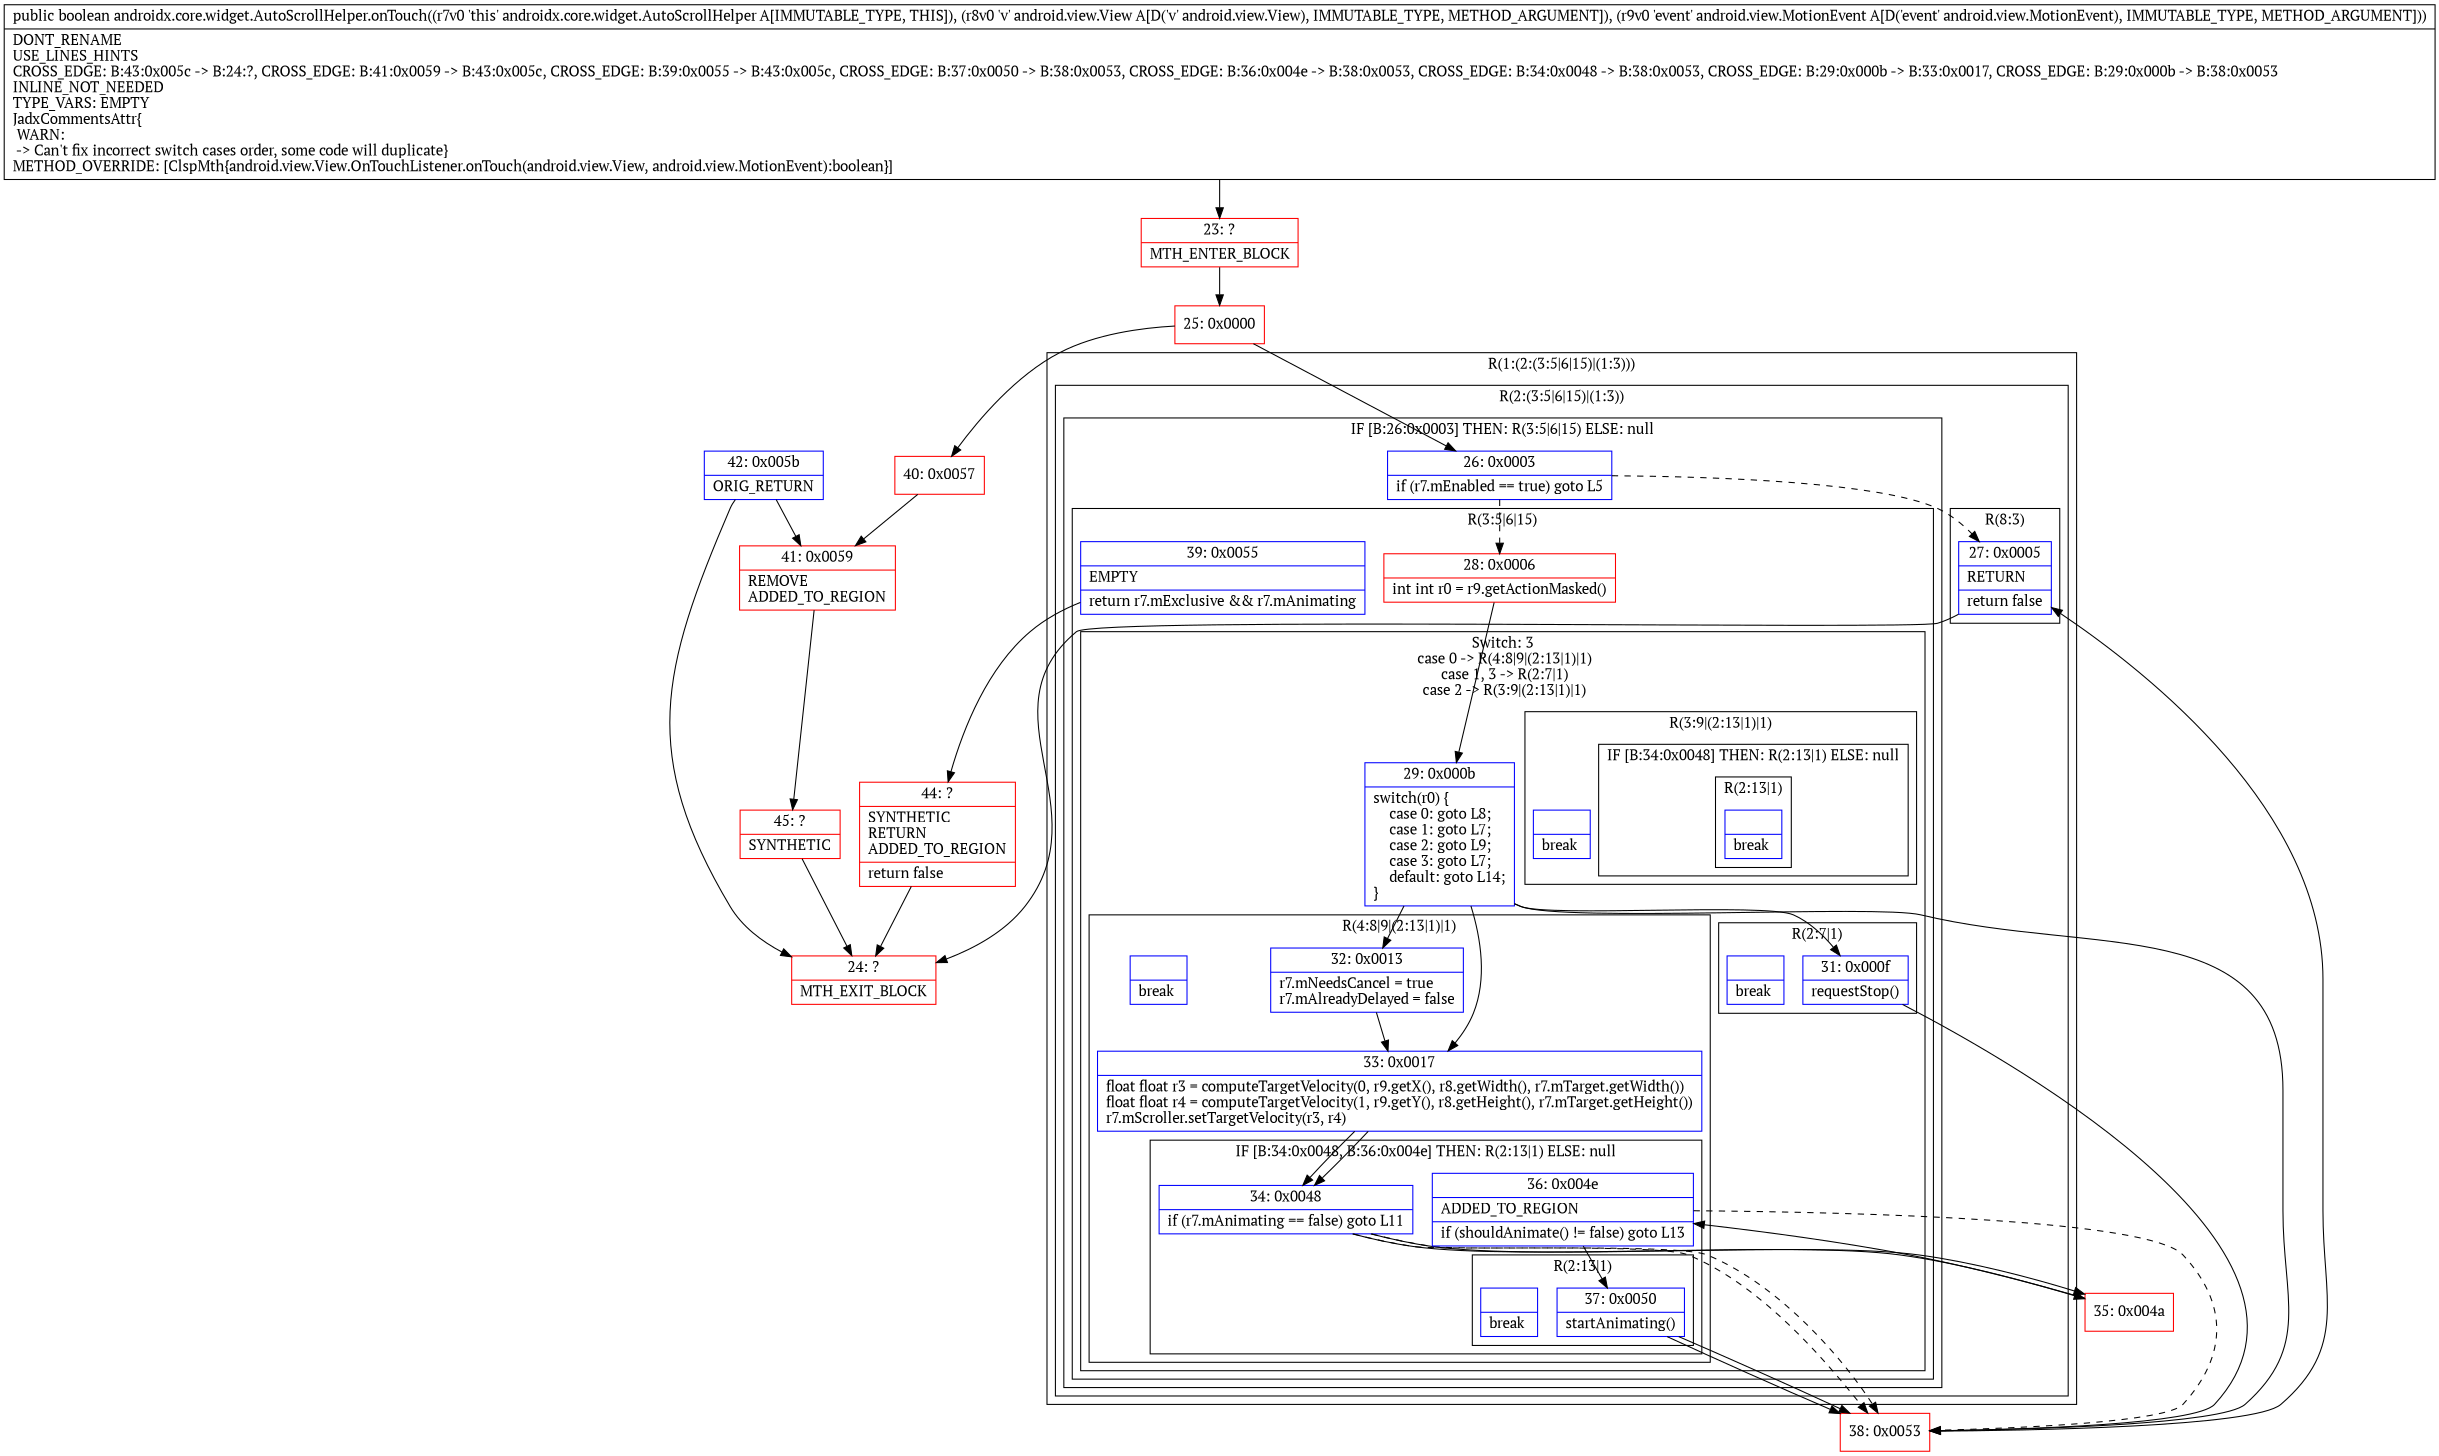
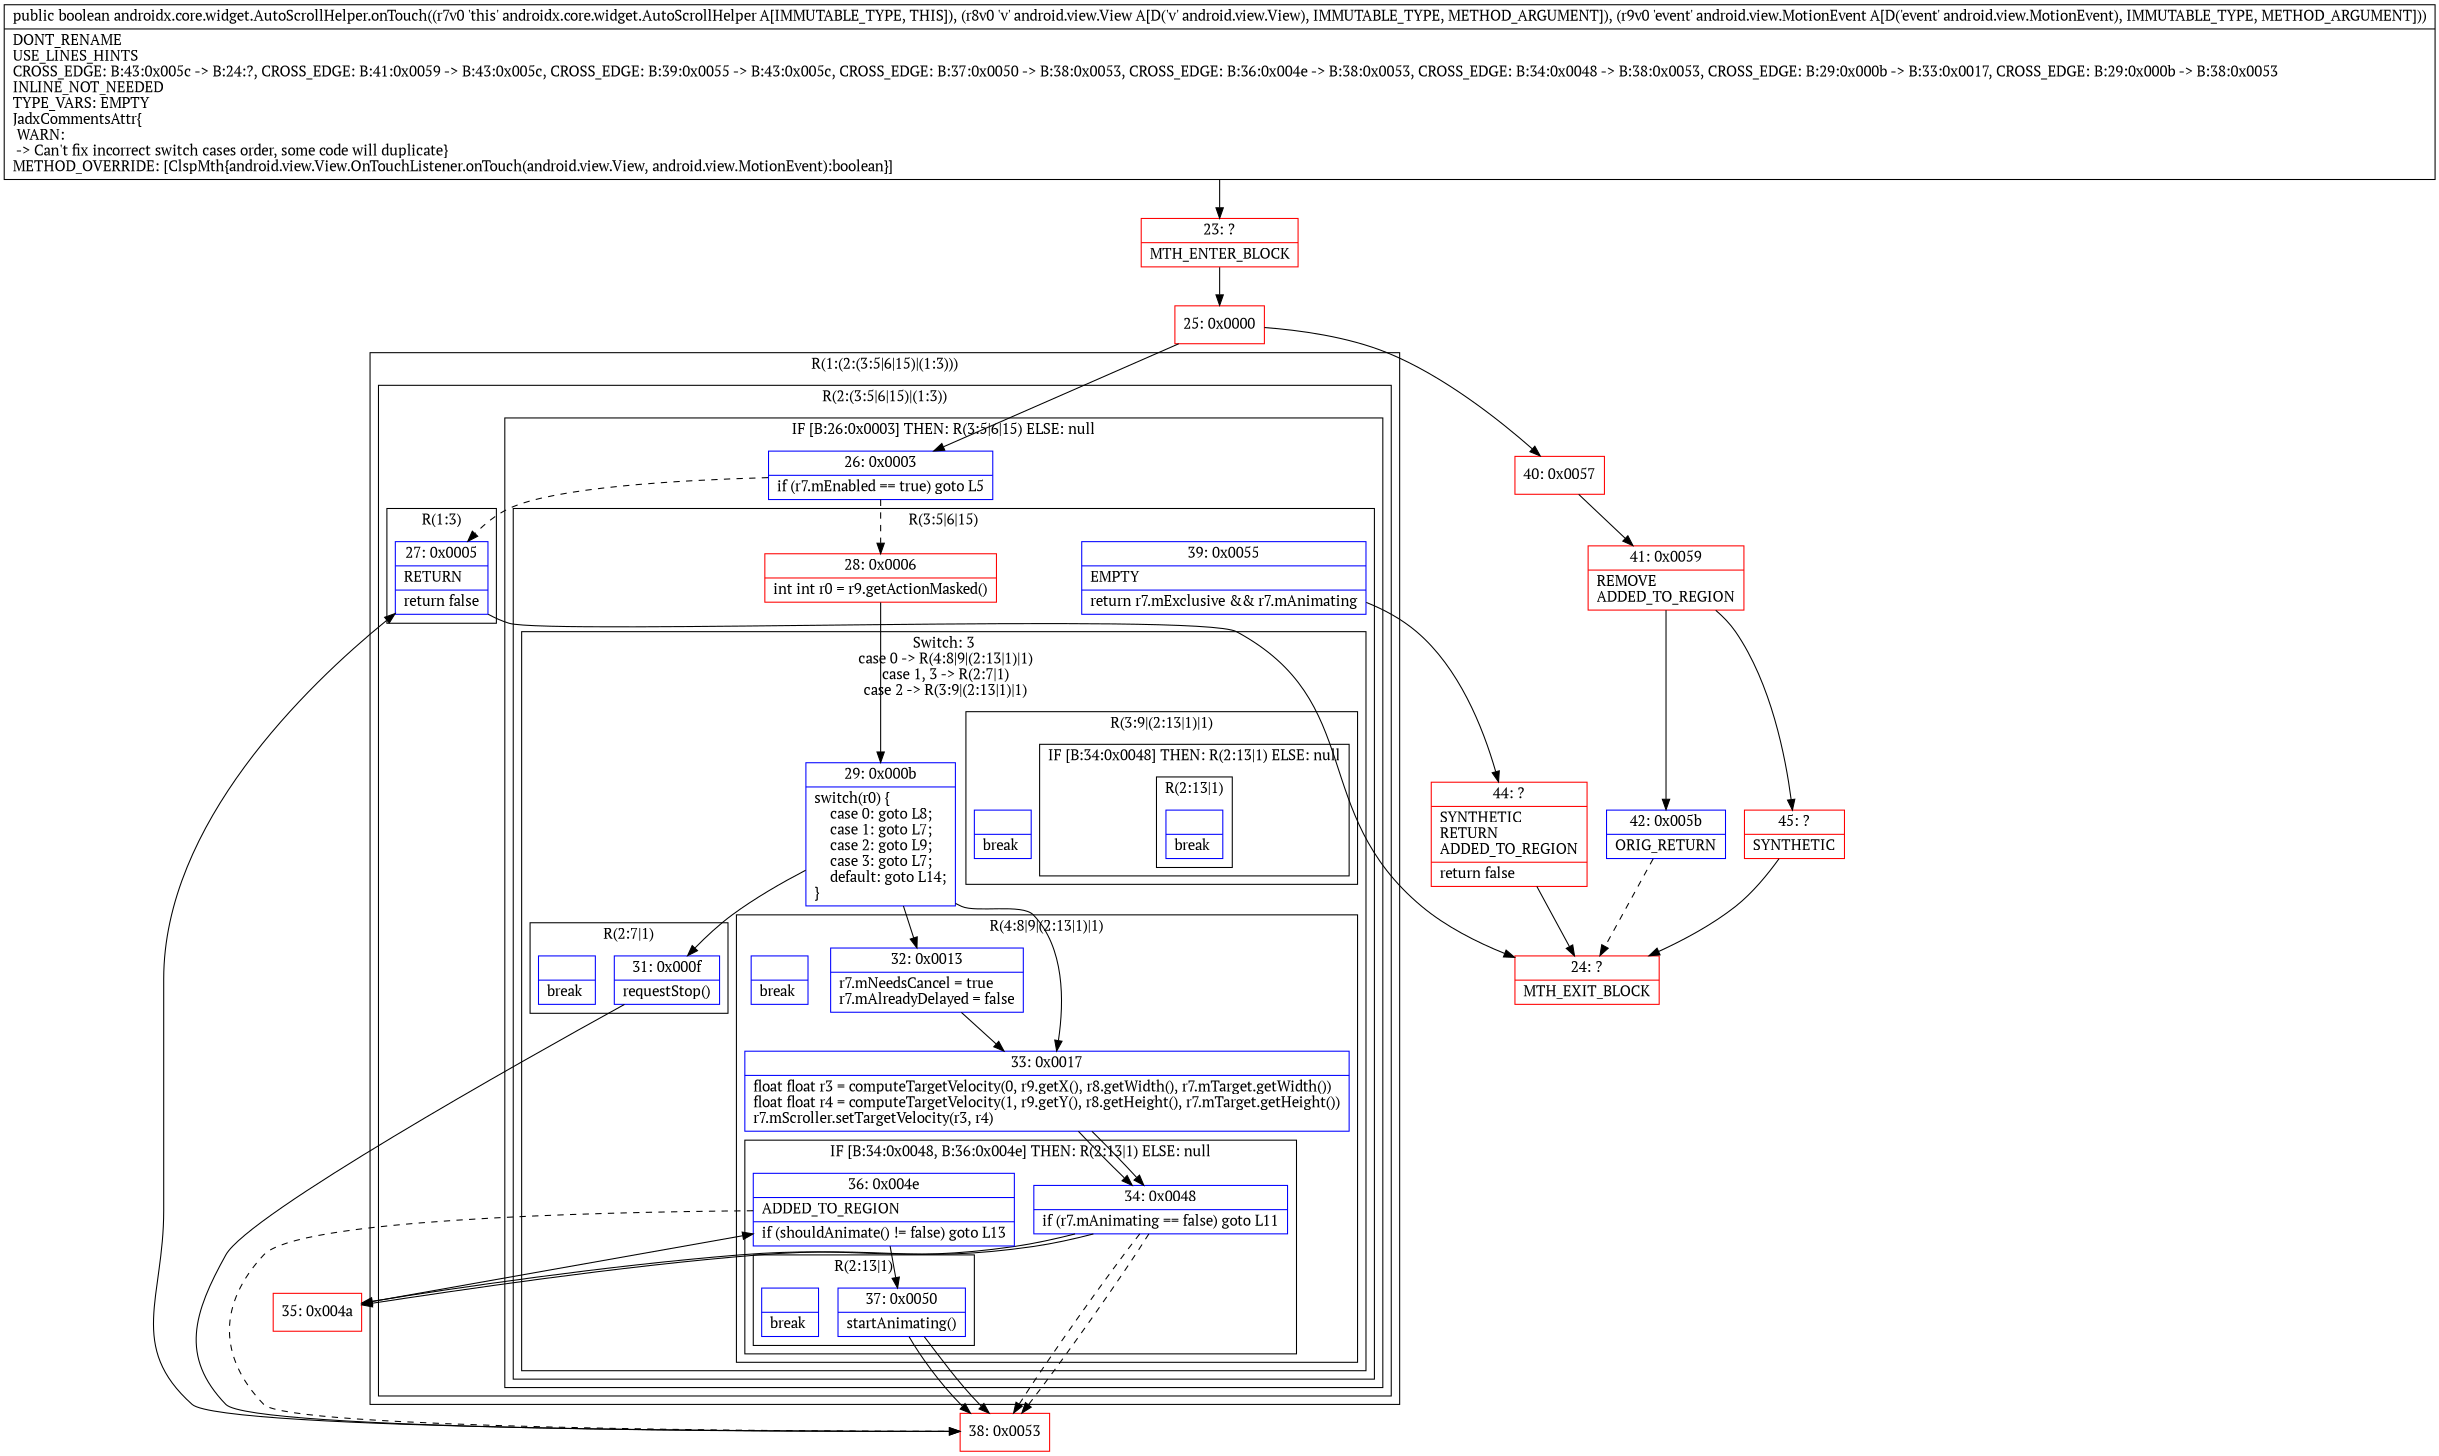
(786, 518) -> (1666, 705)
(2005, 521) -> (442, 521)
(671, 738) -> (1629, 903)
(2246, 990) -> none
